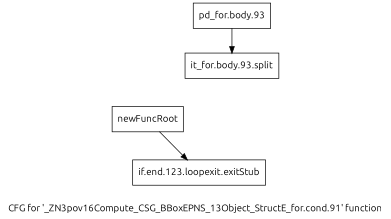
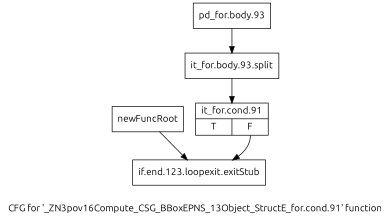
none -> (232, 119)
